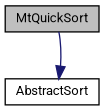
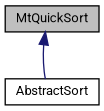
(61, 49) -> (43, 62)
